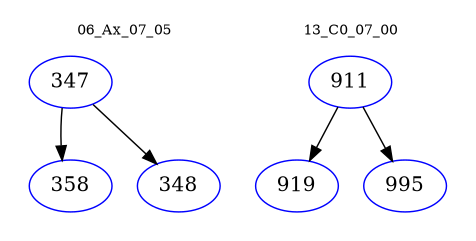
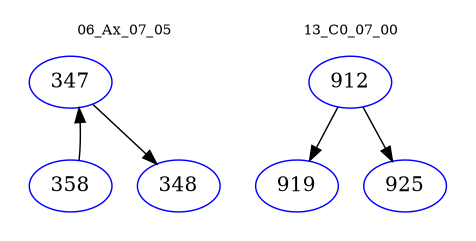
(350, 82) -> (350, 82)
(61, 127) -> (80, 142)
(405, 186) -> (405, 186)
